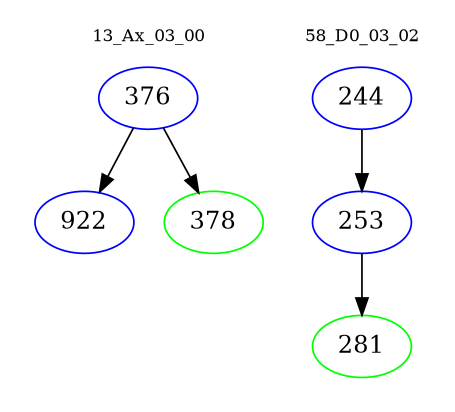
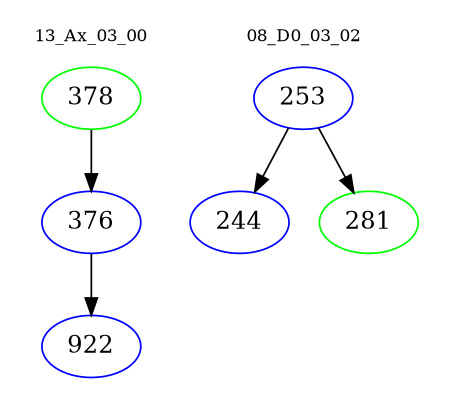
(363, 37) -> (304, 37)
(362, 152) -> (276, 152)
(177, 153) -> (91, 152)
